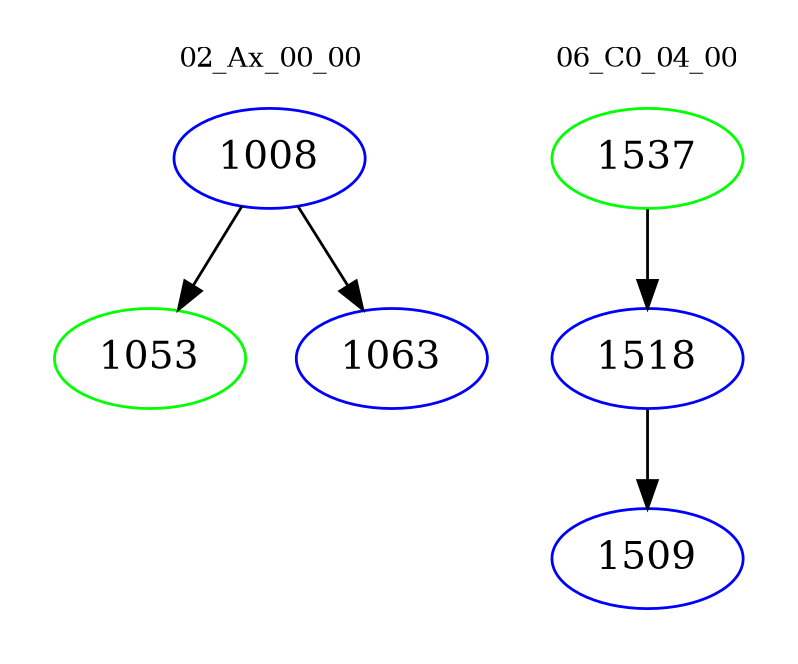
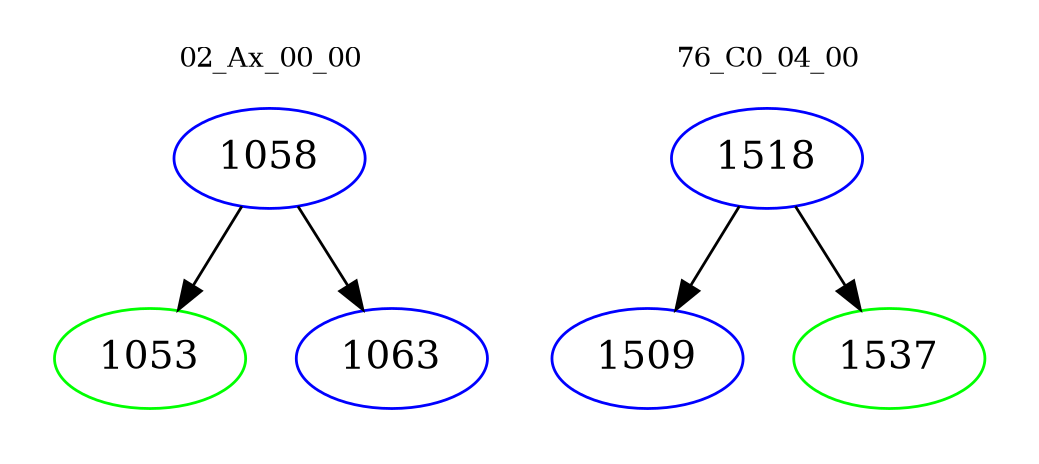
(648, 60) -> (768, 60)
(270, 158) -> (270, 158)
(648, 245) -> (820, 246)
